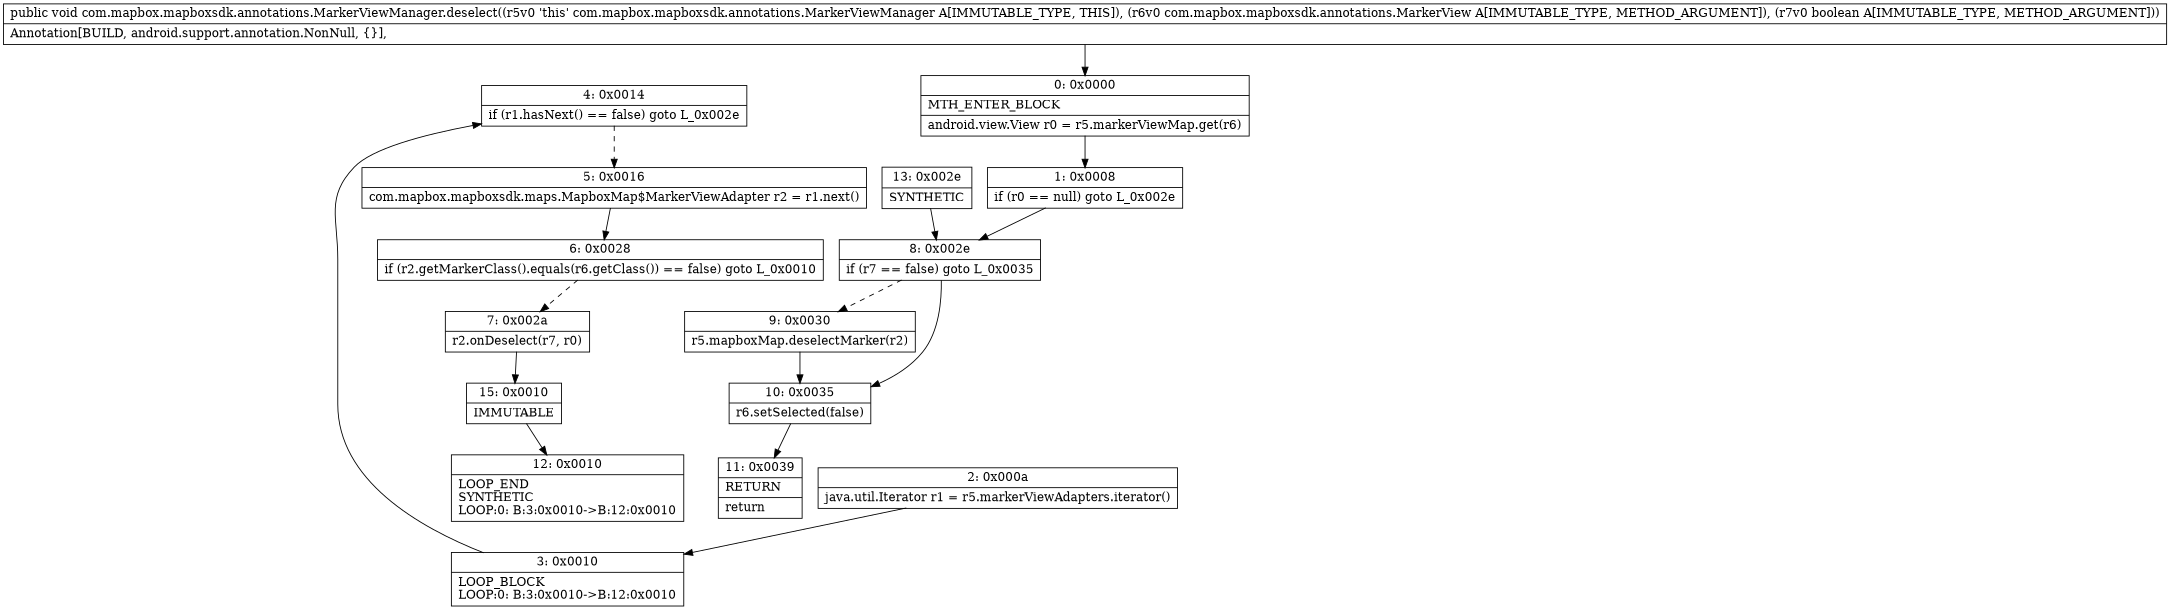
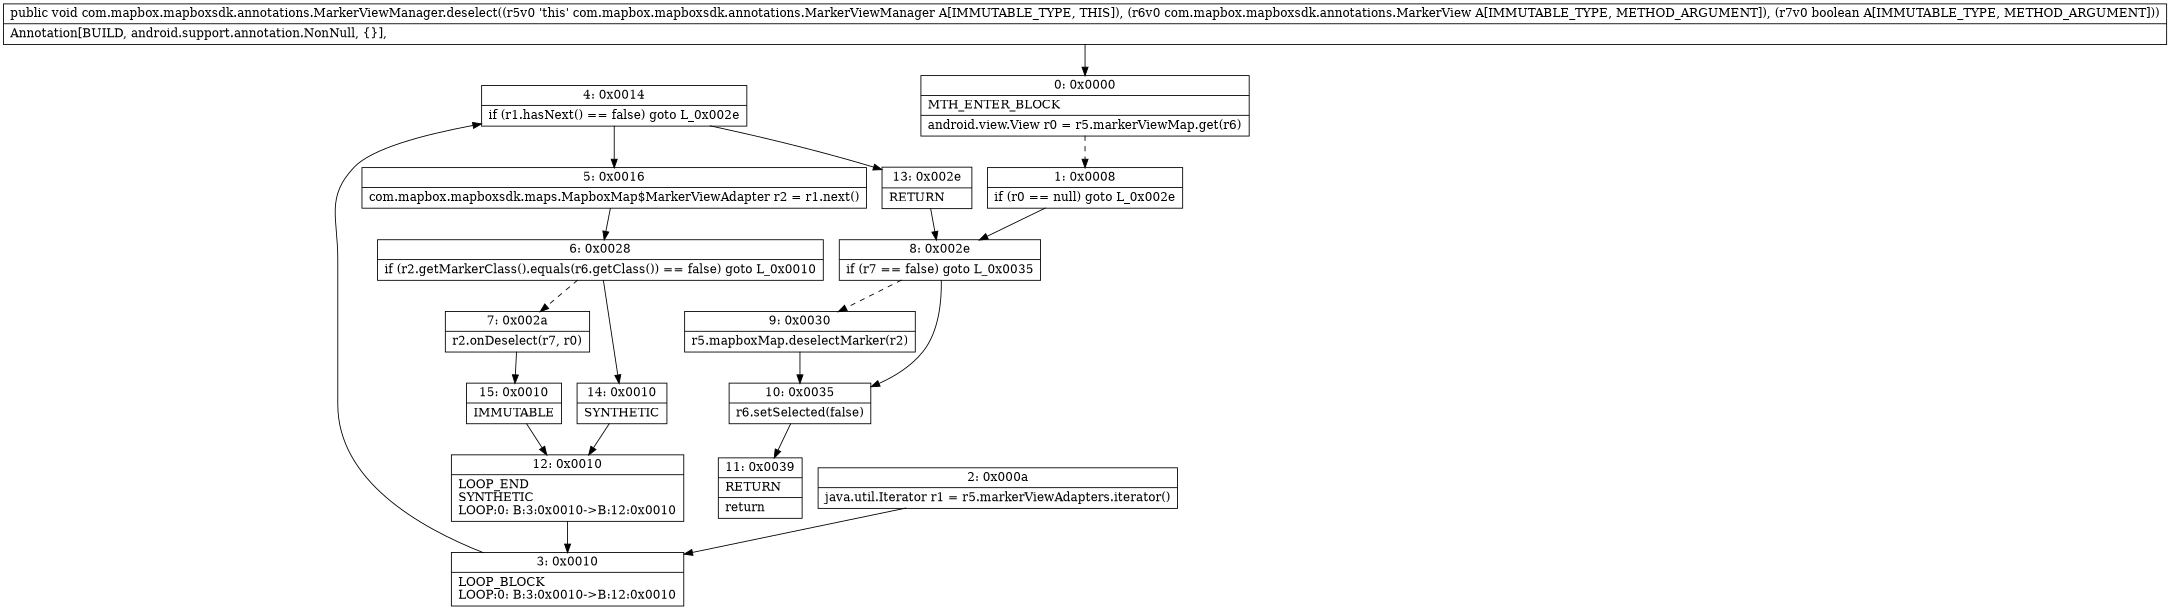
(614, 142) -> (614, 142)
none -> (792, 145)
(1085, 147) -> (1085, 147)
(927, 198) -> (917, 198)
none -> (622, 403)
none -> (568, 533)
